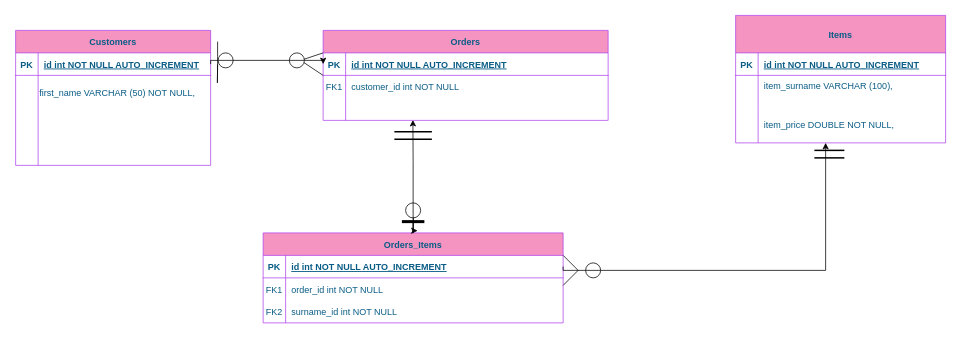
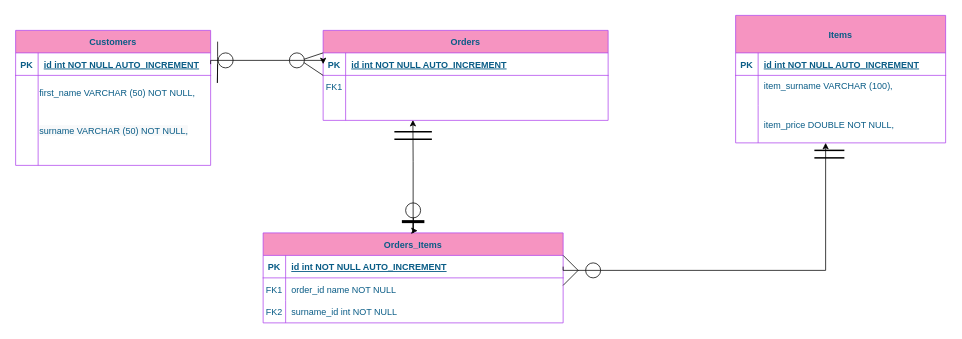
(477, 87) -> none
none -> (120, 132)
(338, 290) -> (342, 290)
